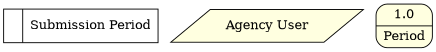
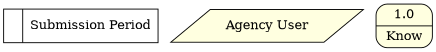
(404, 36) -> (404, 36)
